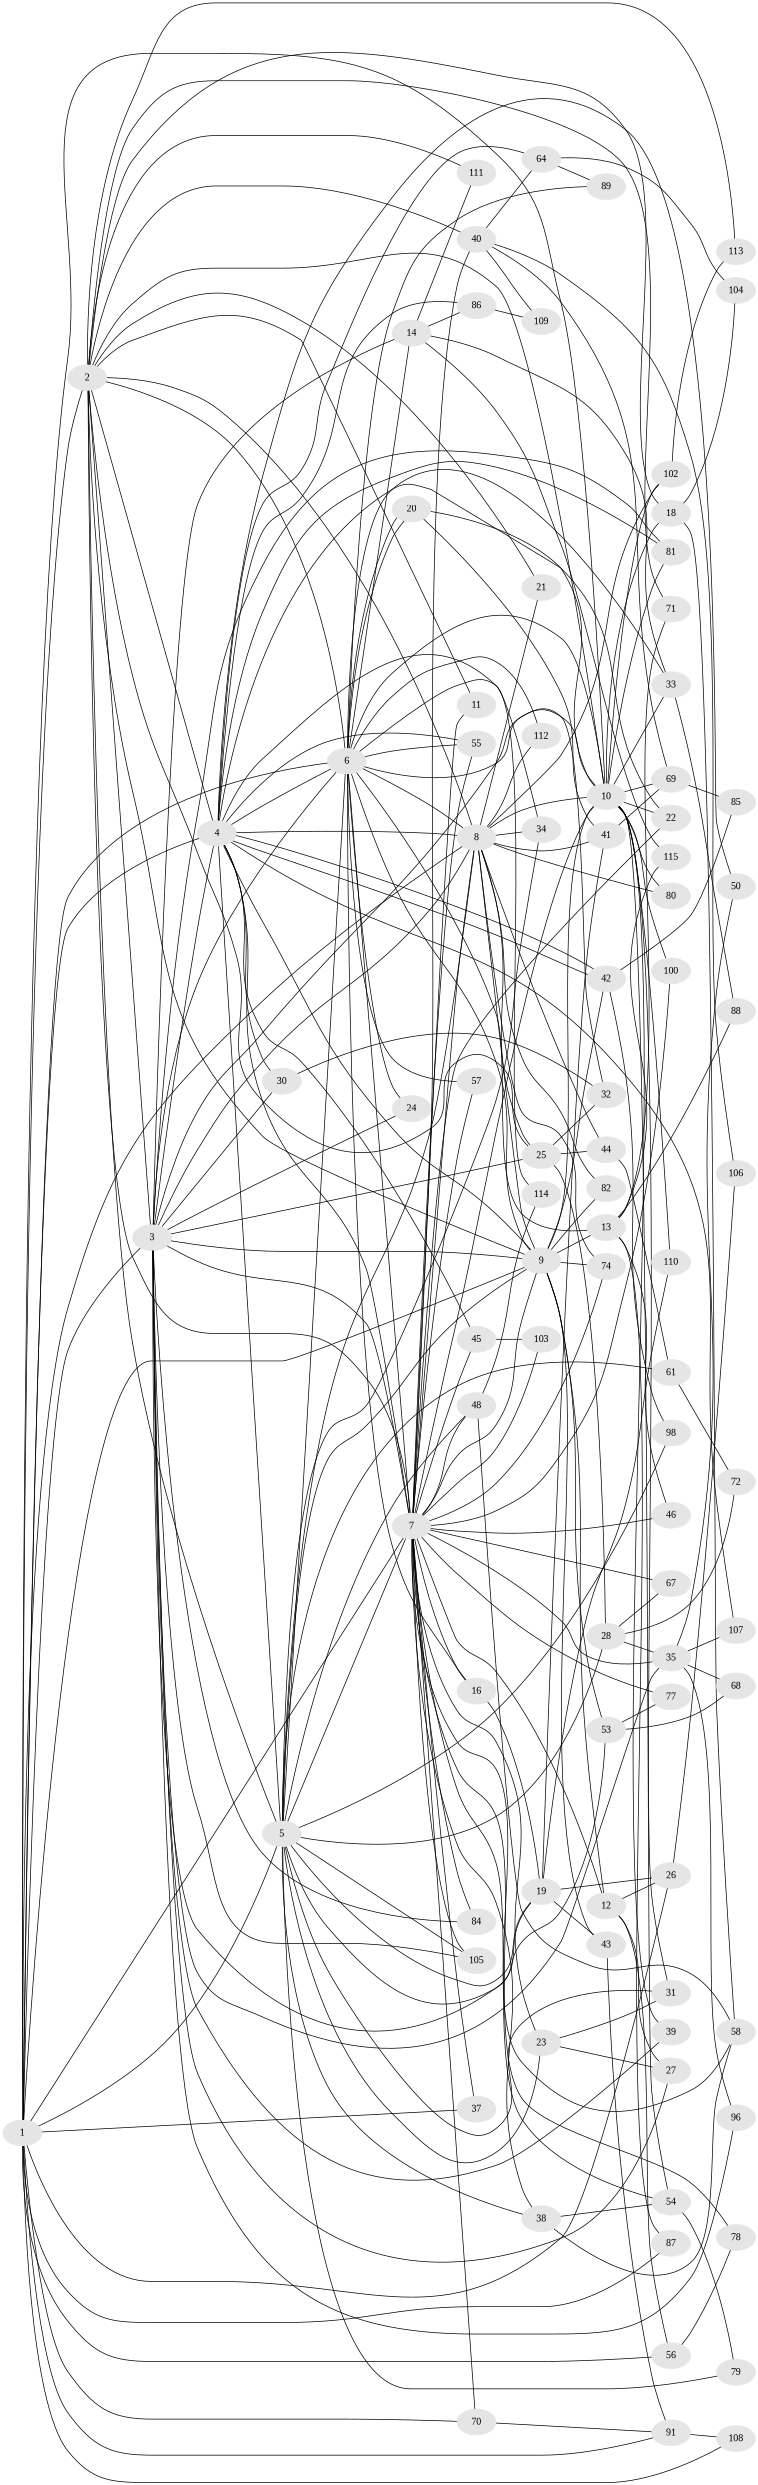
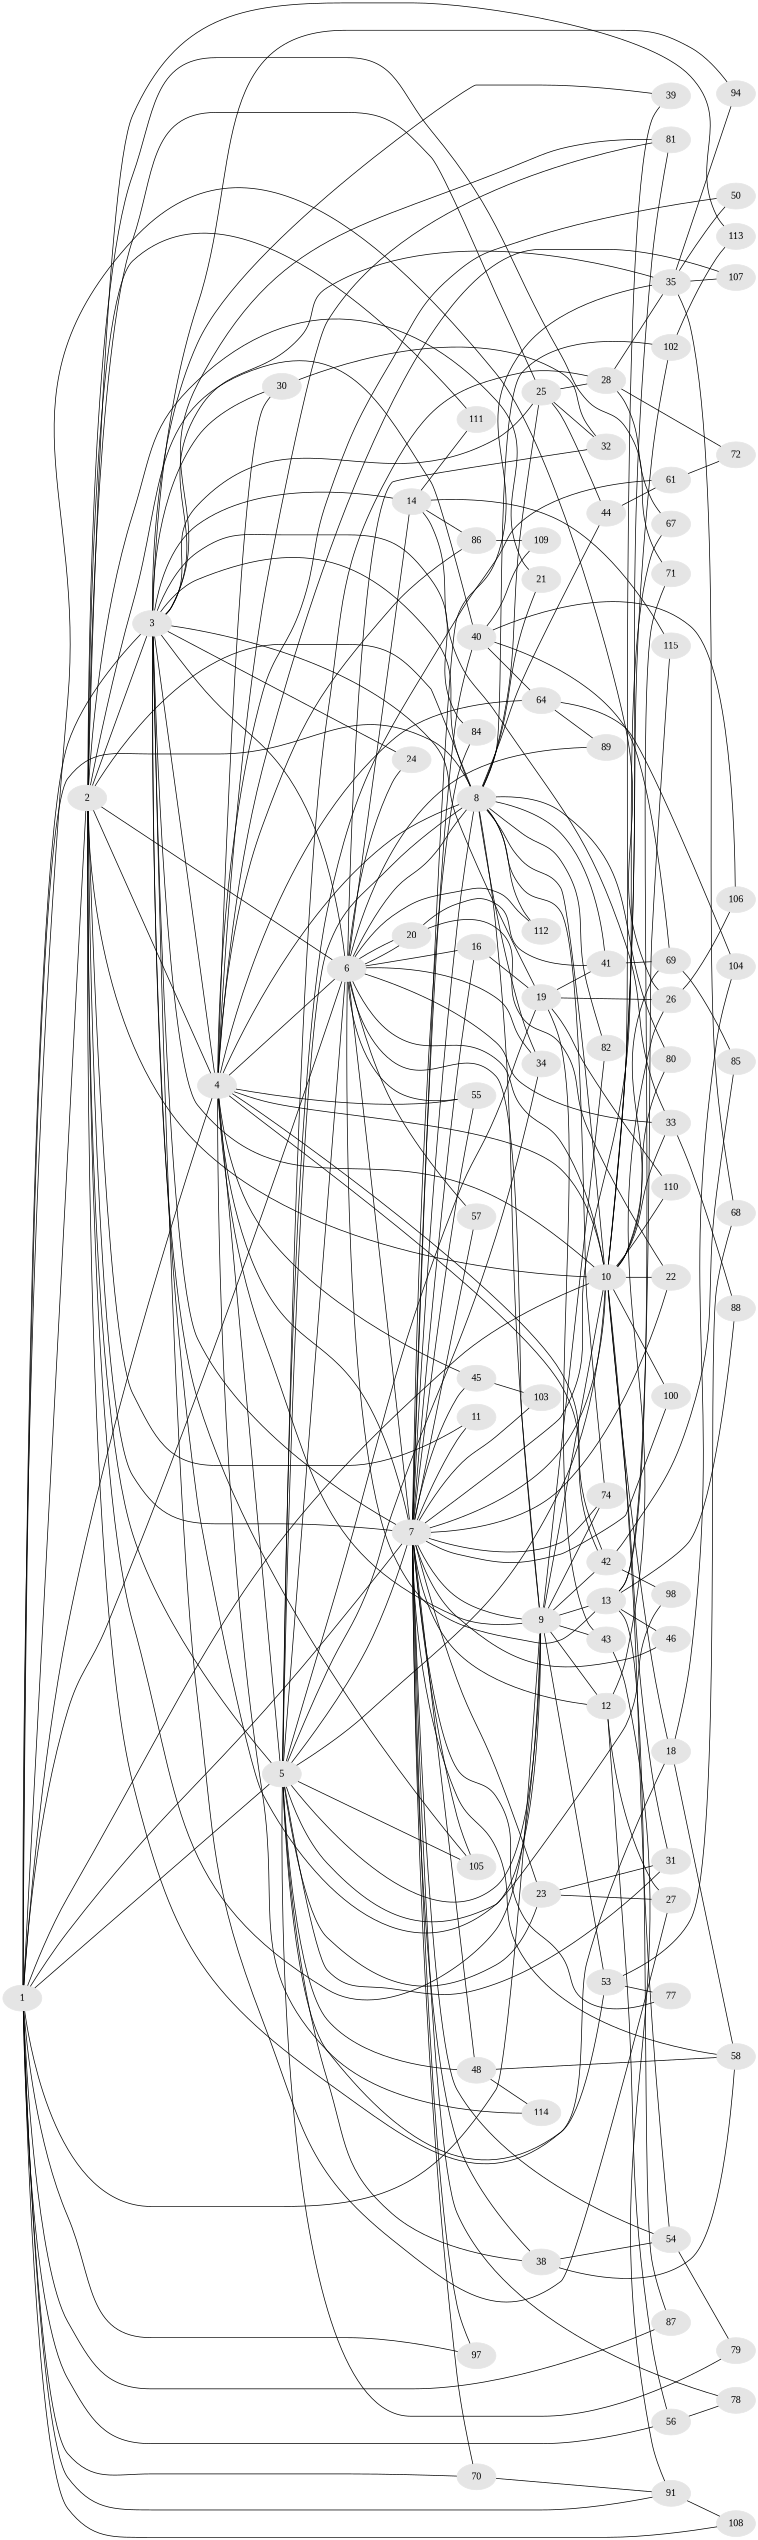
none -> (515, 1568)
(476, 2109) -> (476, 2356)
(736, 2118) -> (736, 94)
